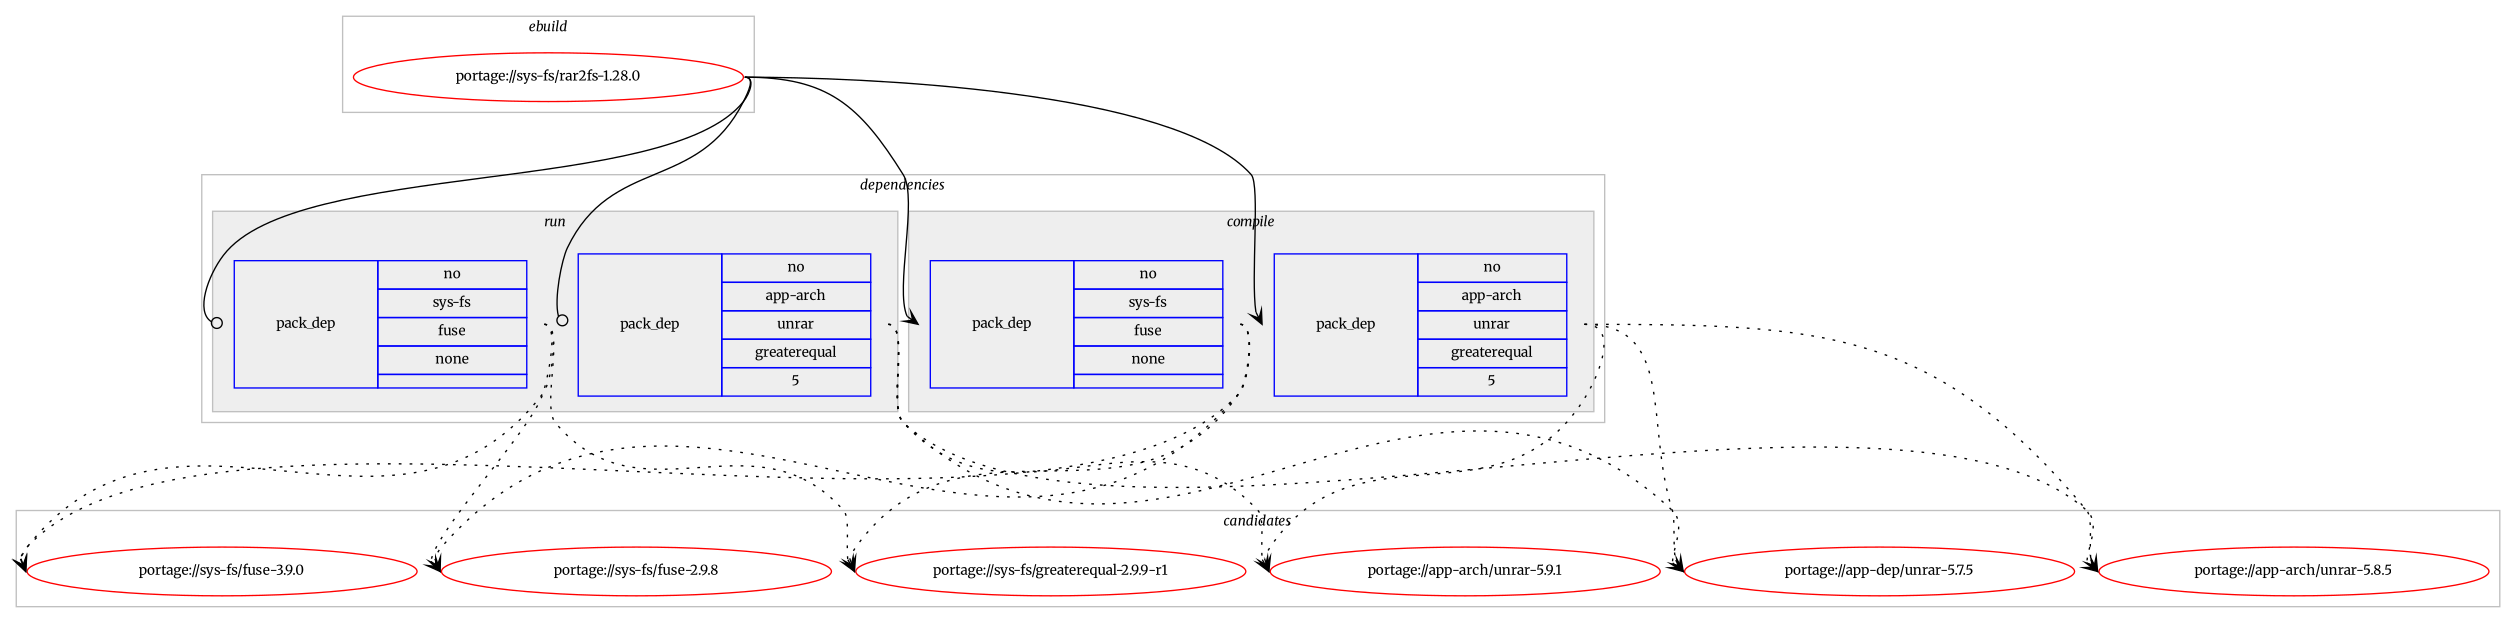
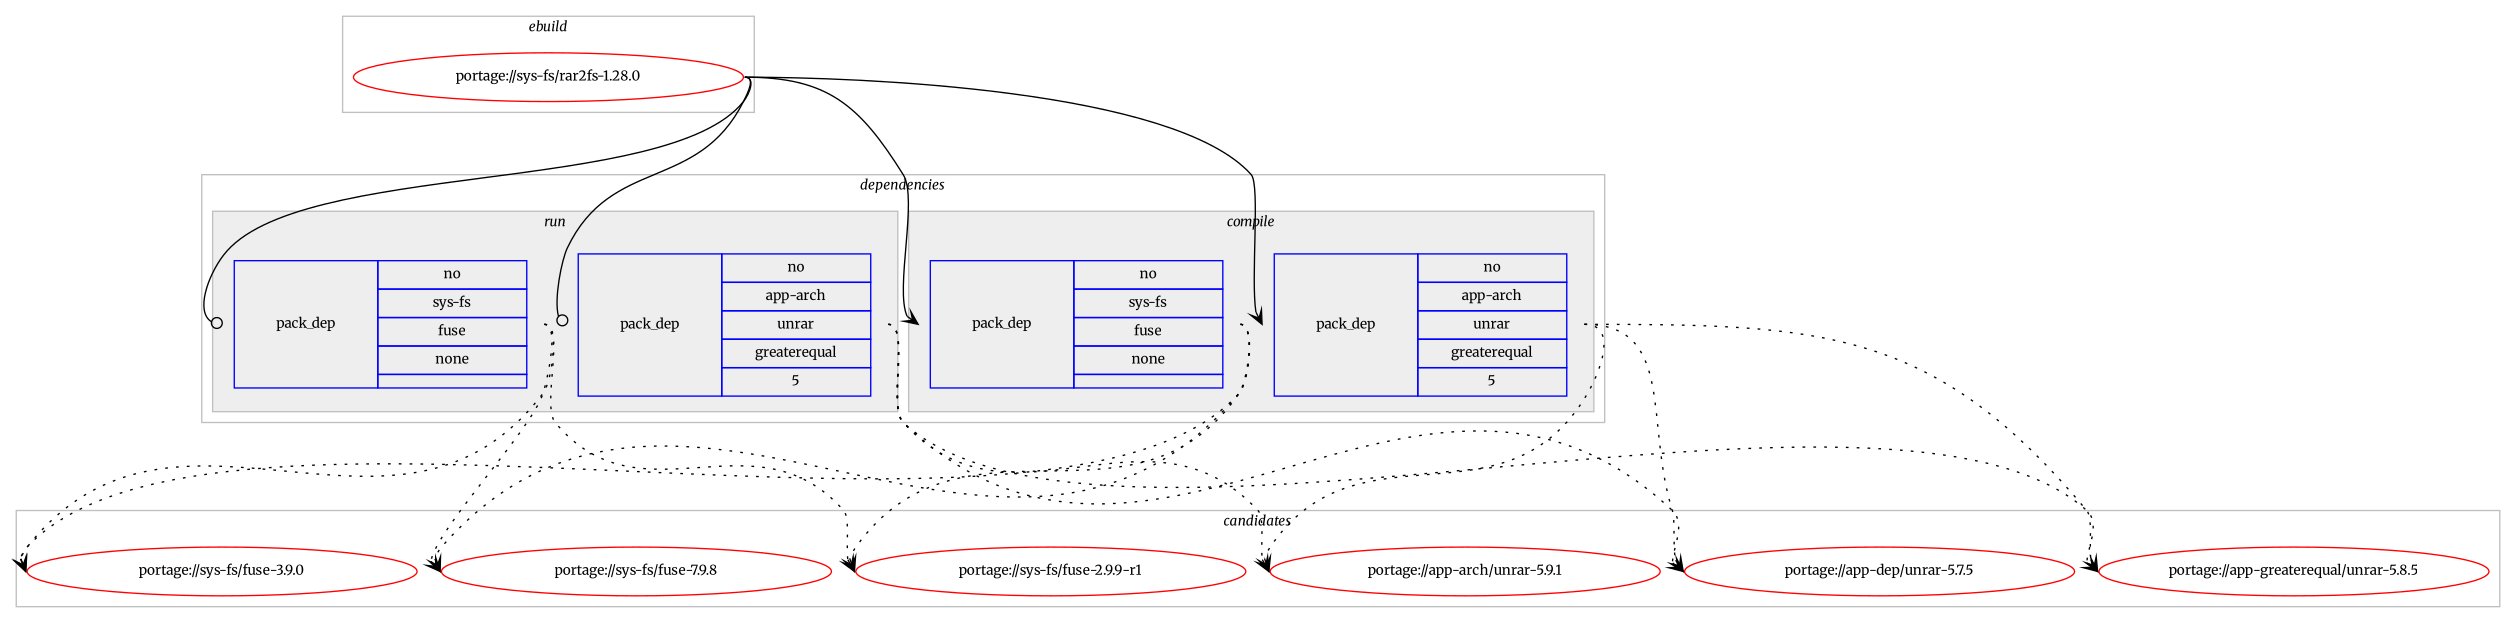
(636, 571) -> (636, 571)
(1051, 571) -> (1051, 571)
(2294, 571) -> (2294, 571)
